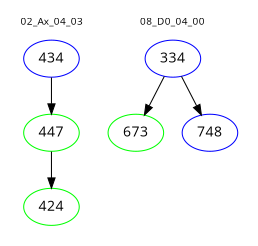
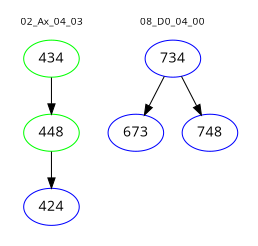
(51, 59) -> (51, 59)
(173, 59) -> (173, 59)
(51, 133) -> (51, 133)
(136, 133) -> (136, 133)
(51, 207) -> (51, 207)
